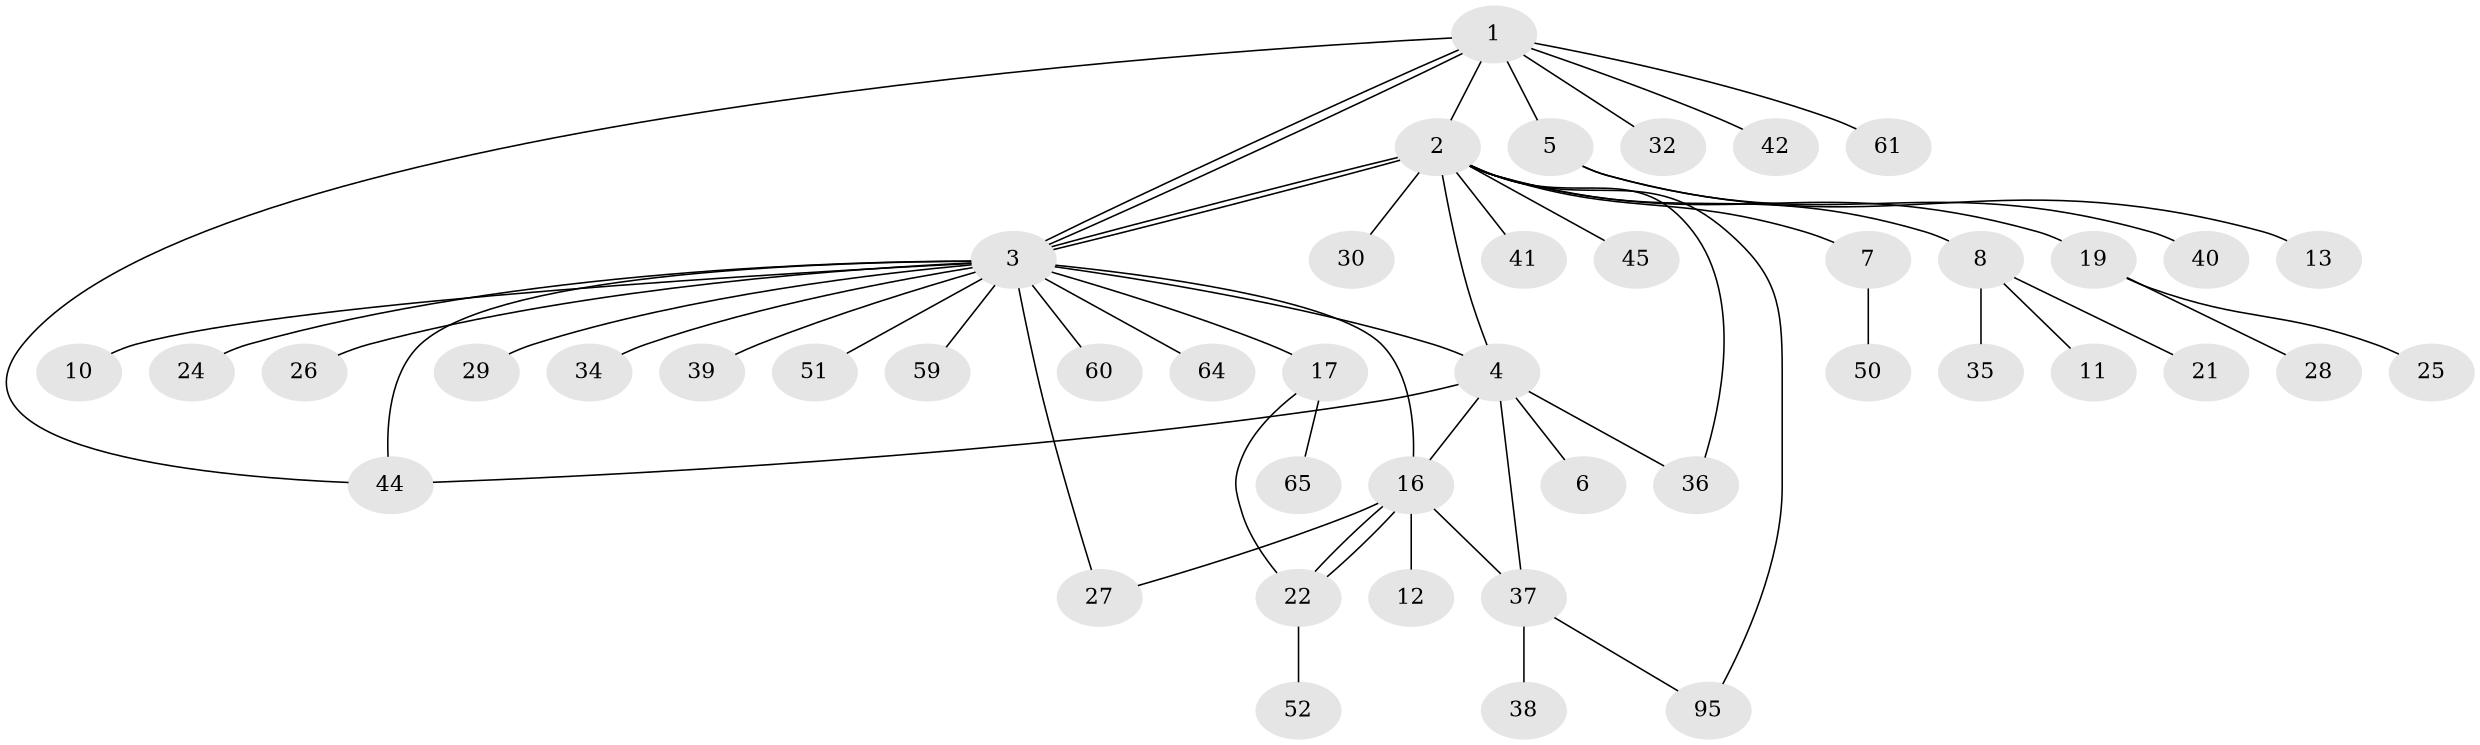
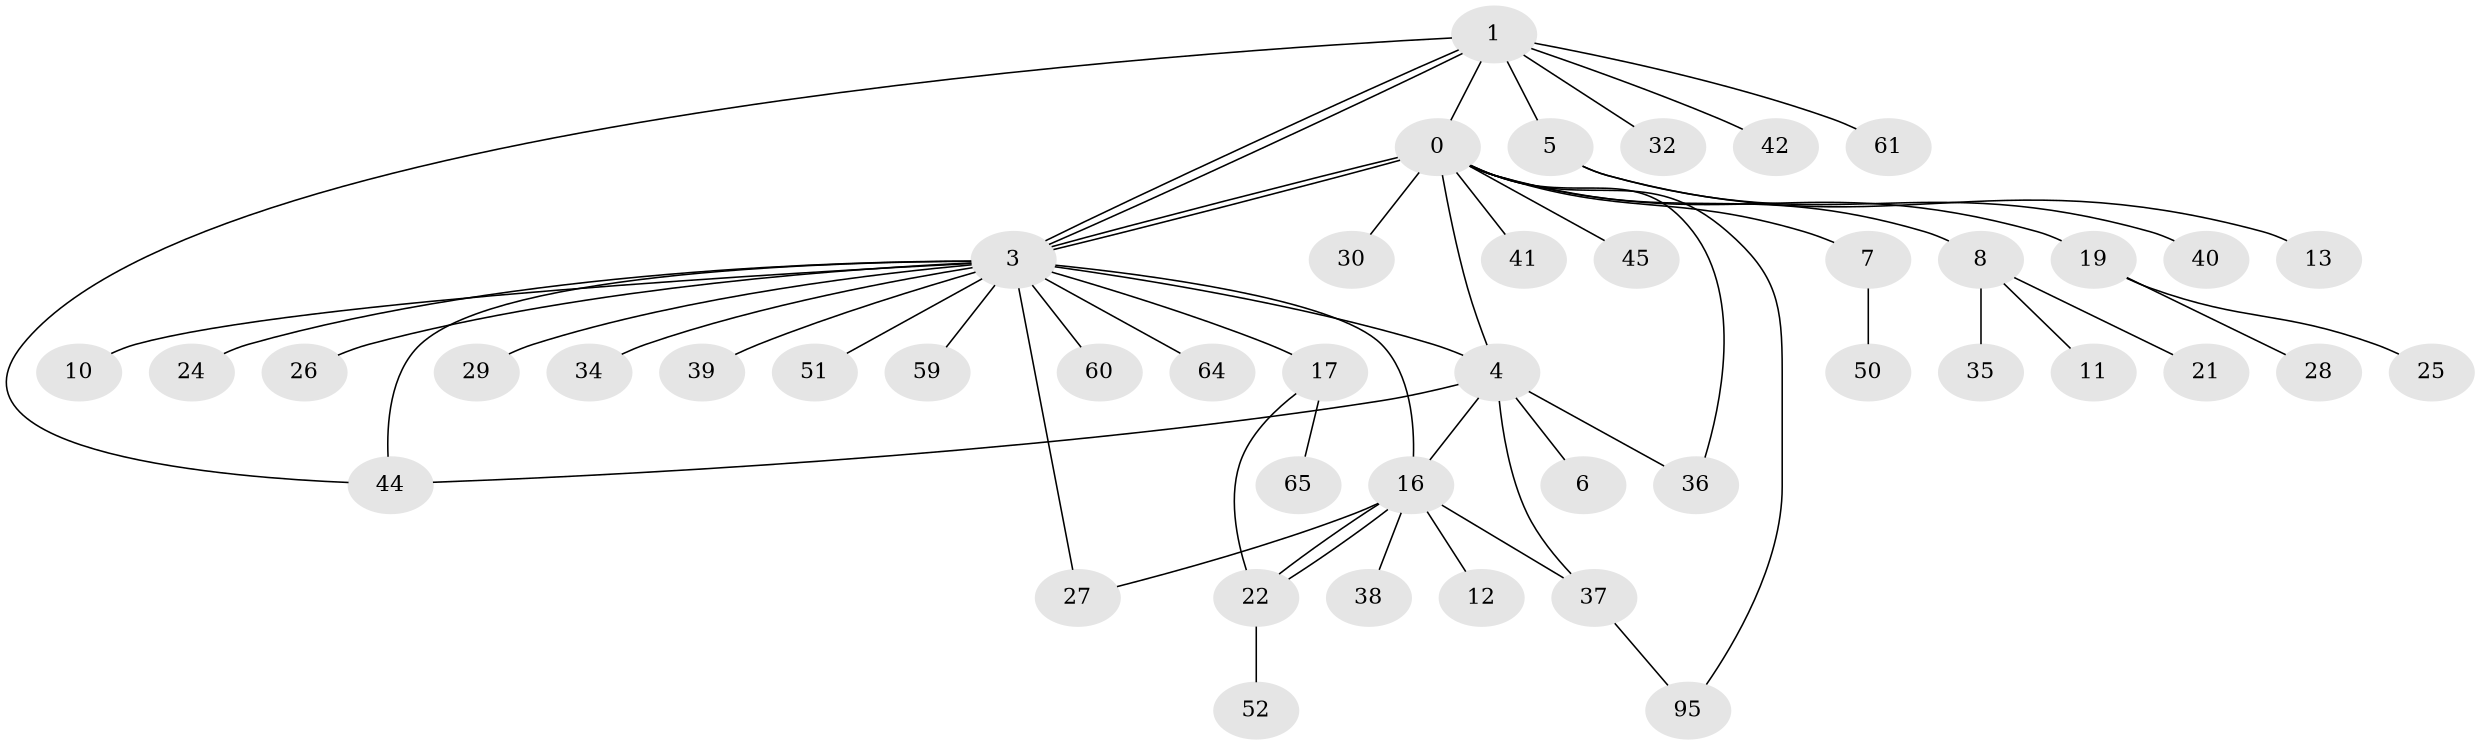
(1438, 147) -> (1438, 147)
(1524, 654) -> (1390, 541)
